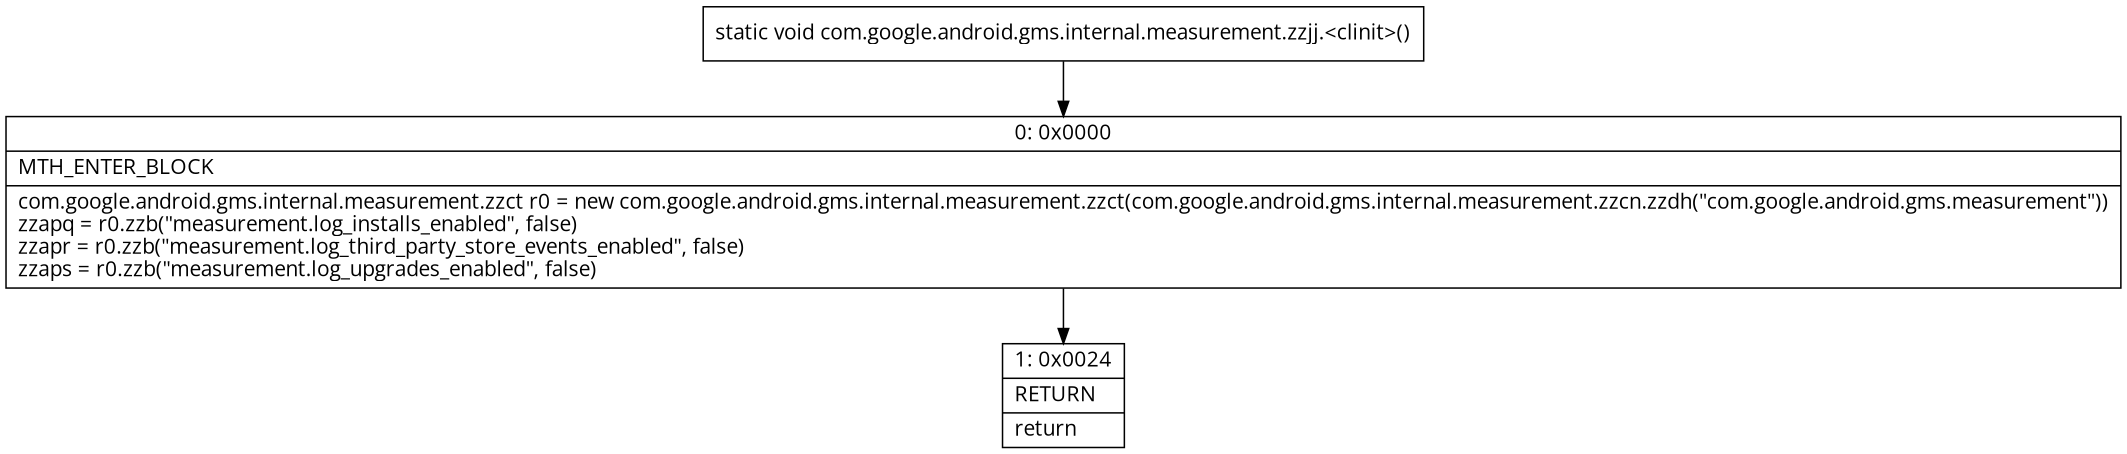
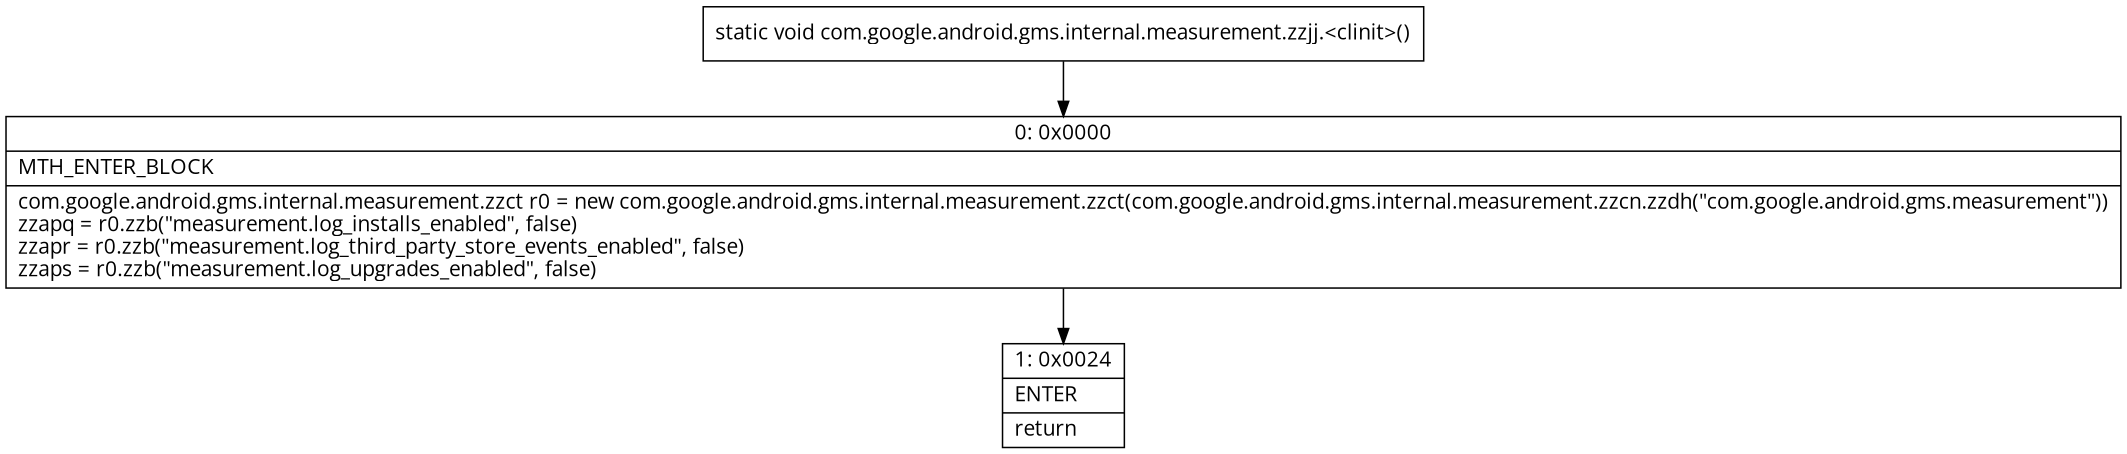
(1056, 395) -> (1047, 395)
